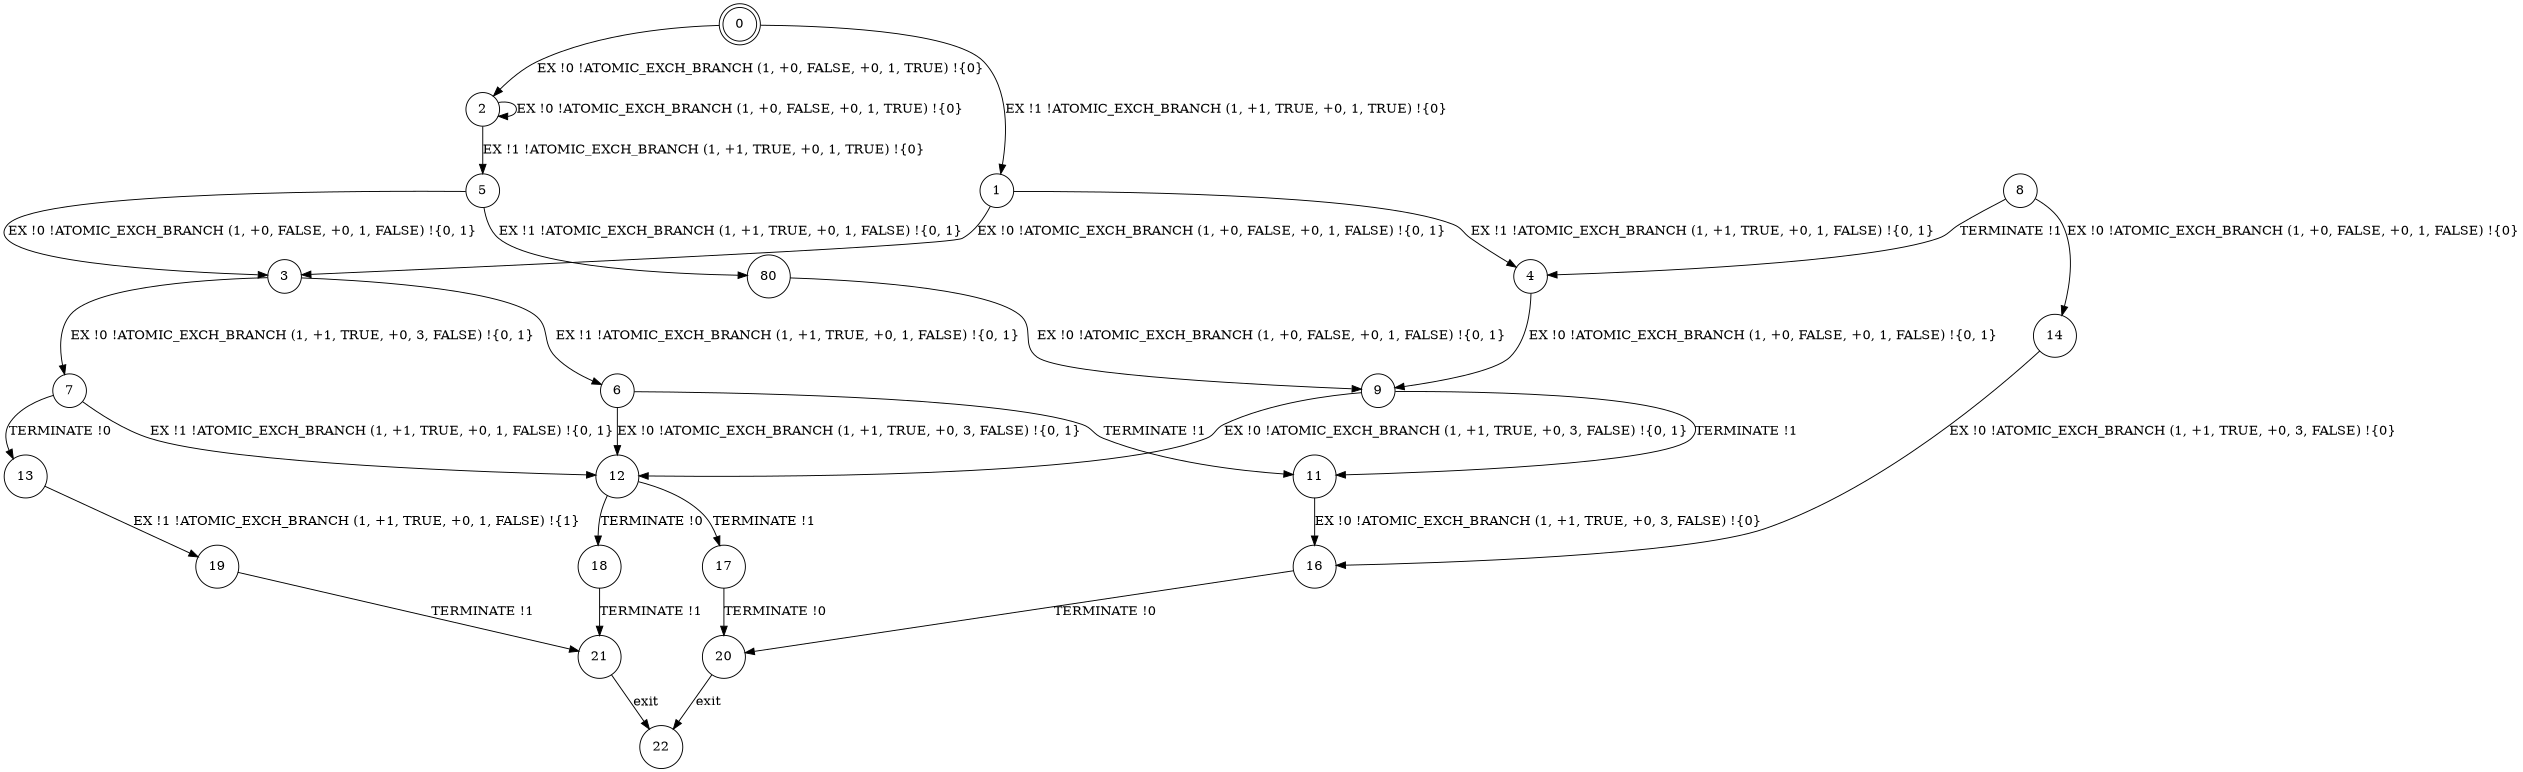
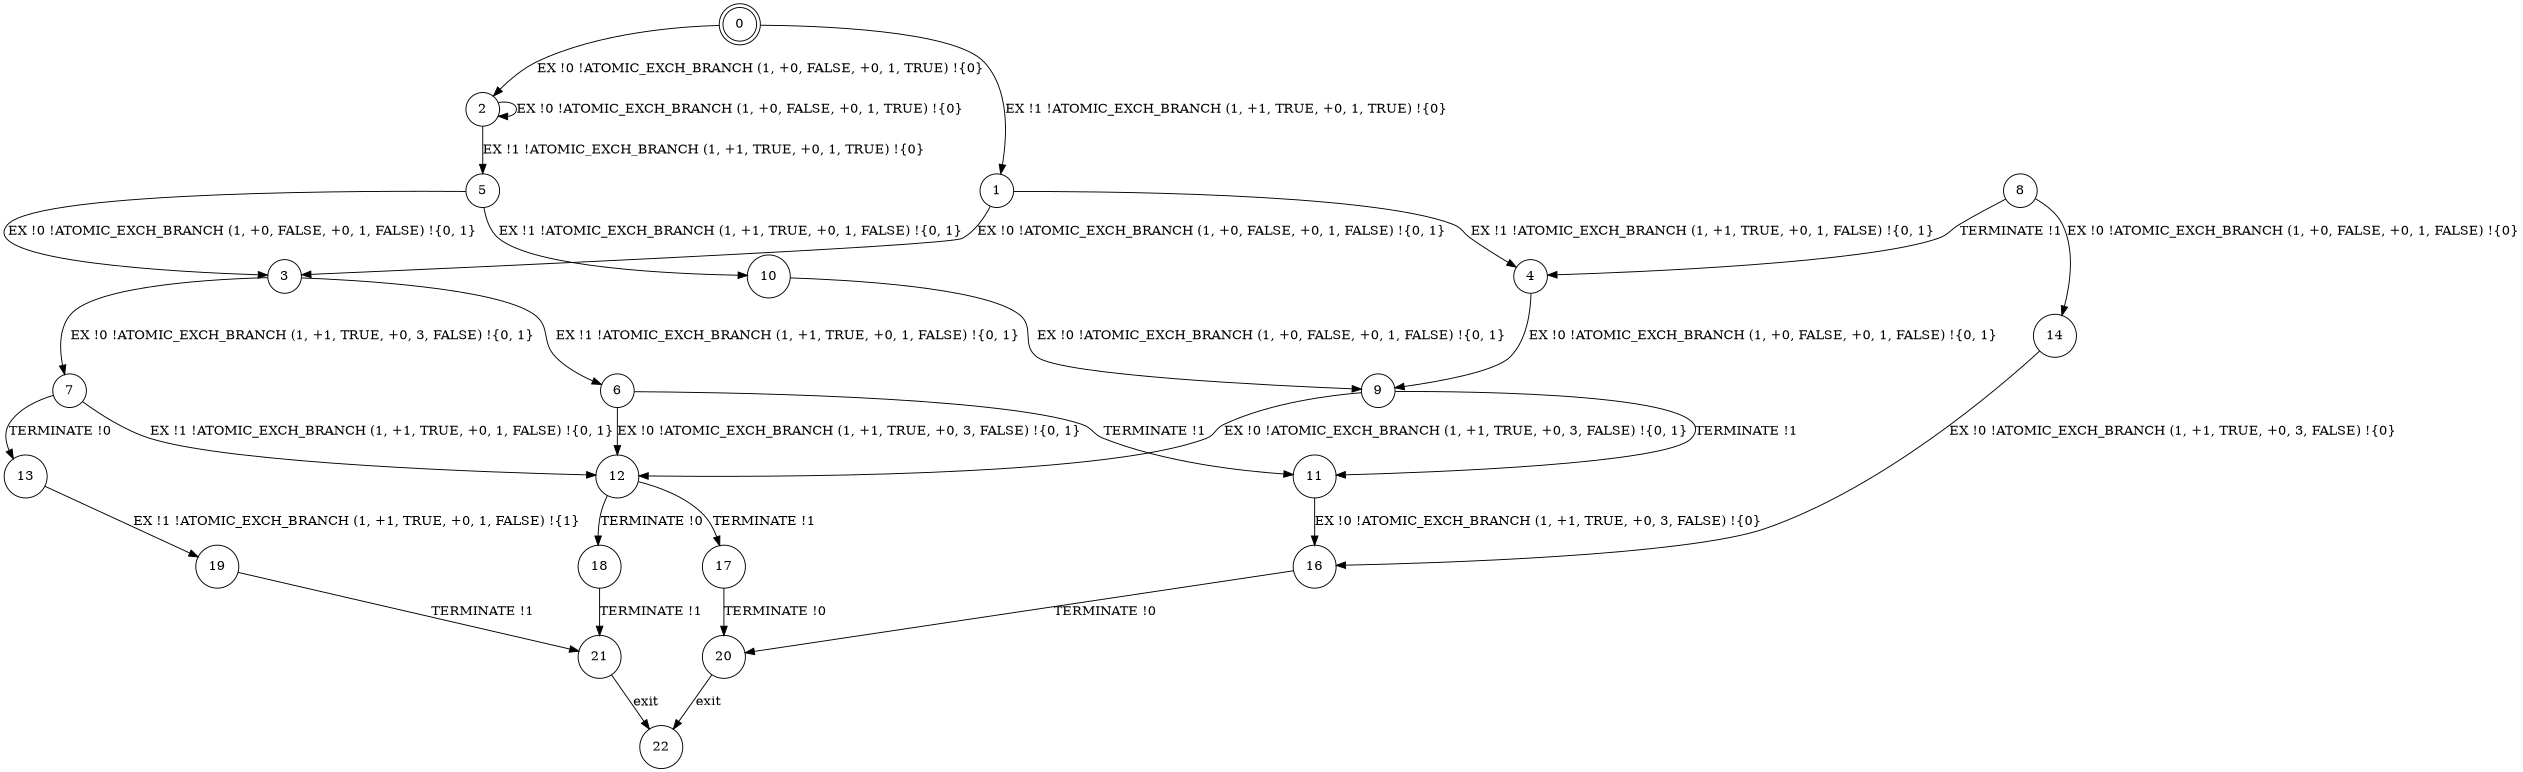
(769, 276) -> (769, 276)
